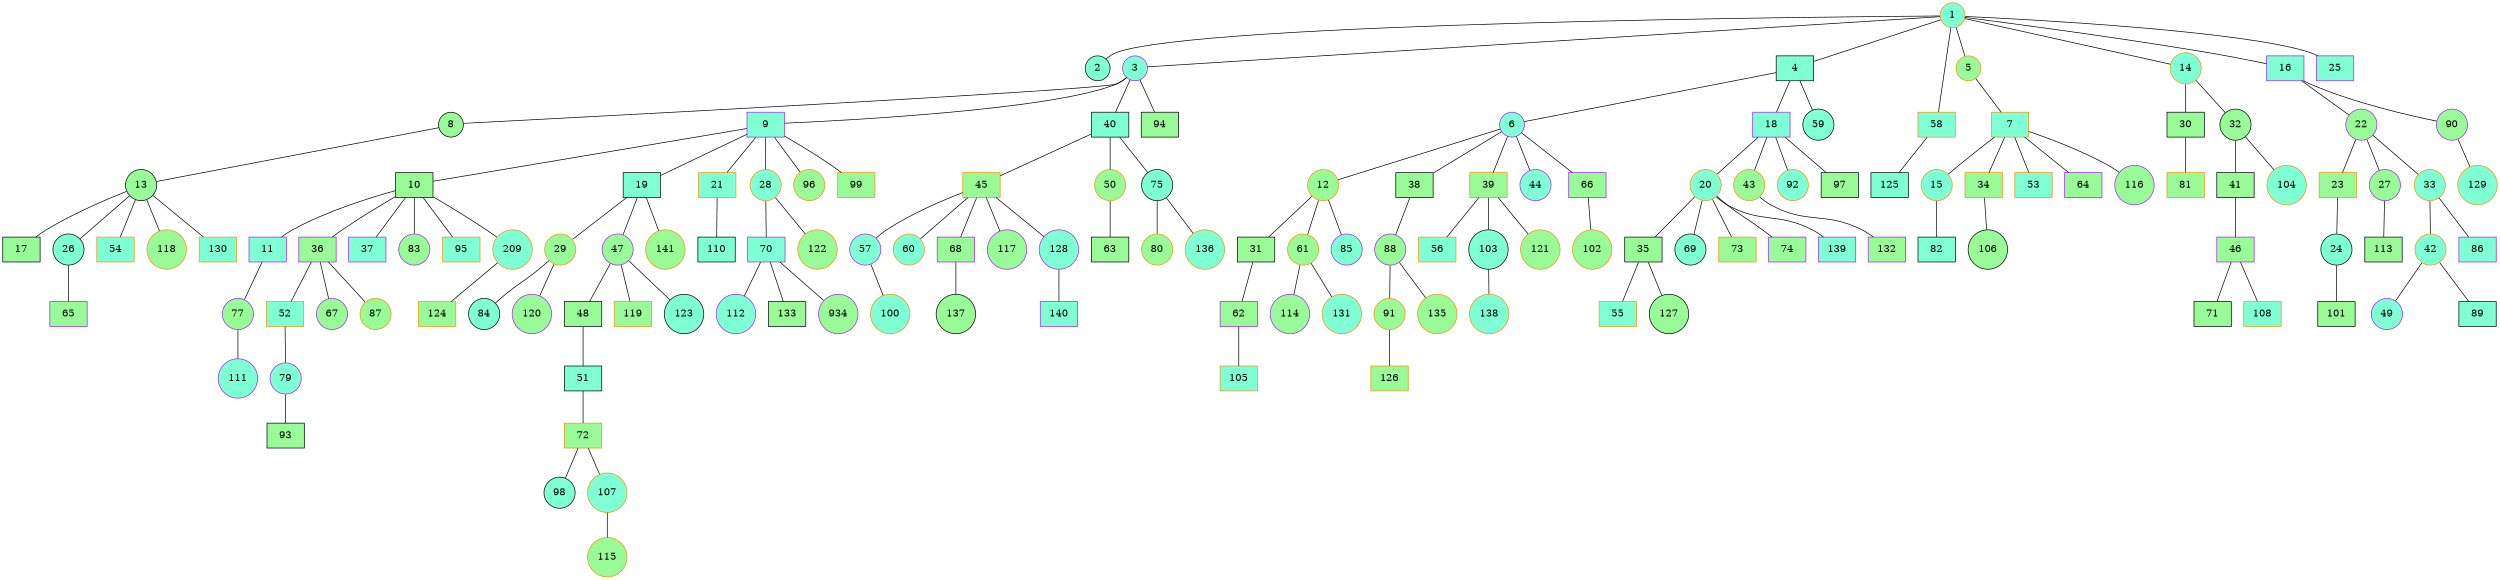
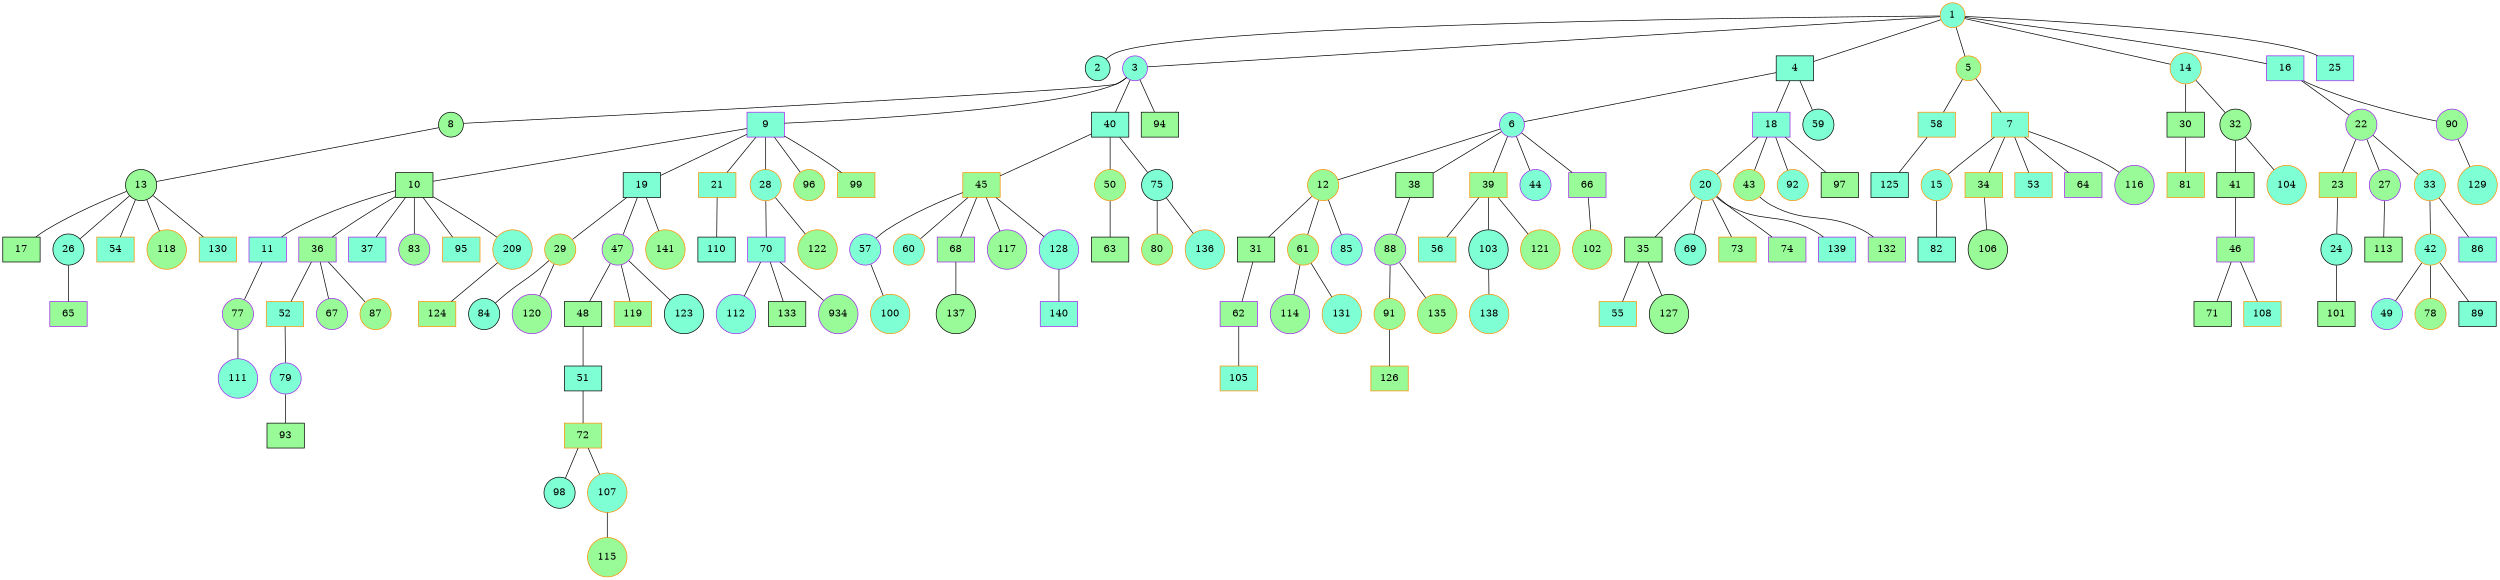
(1945, 70) -> (1953, 96)
none -> (2431, 314)
